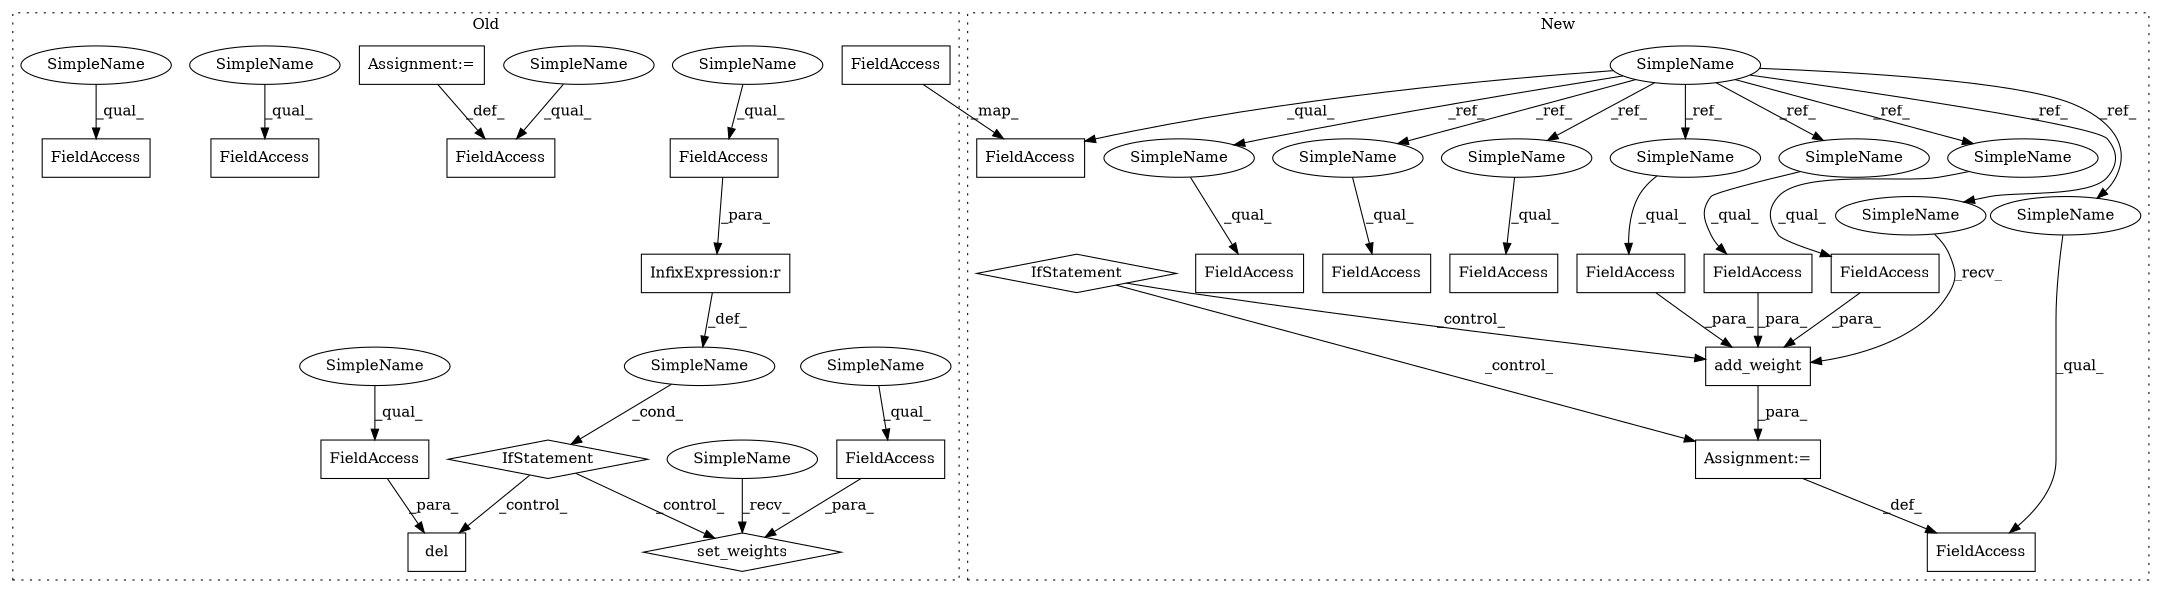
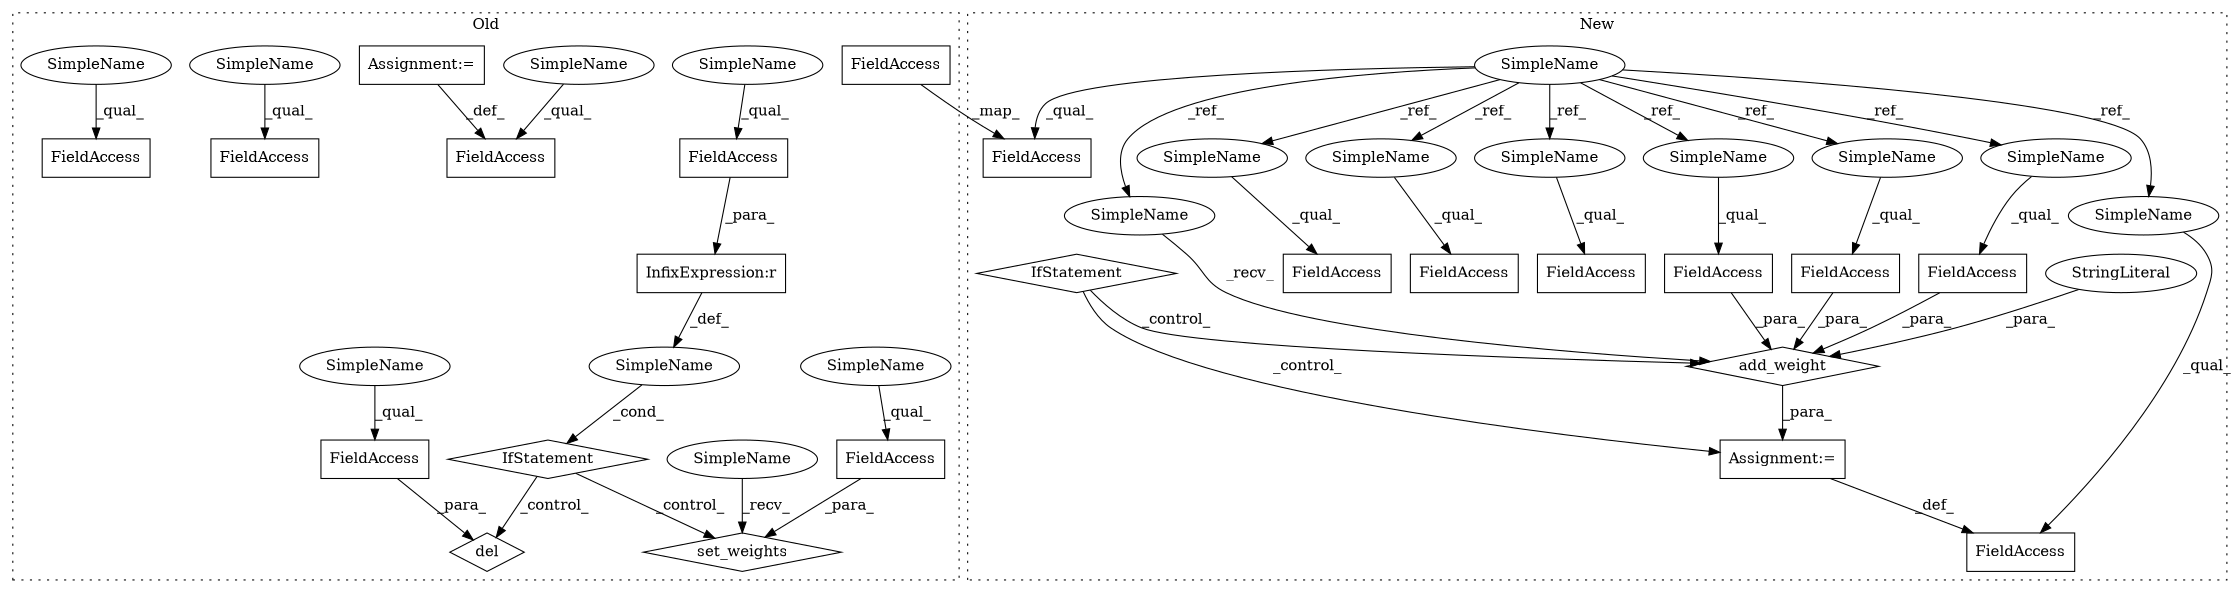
none -> (2121, 273)
(1758, 366) -> (1783, 366)
(437, 552) -> (487, 552)
